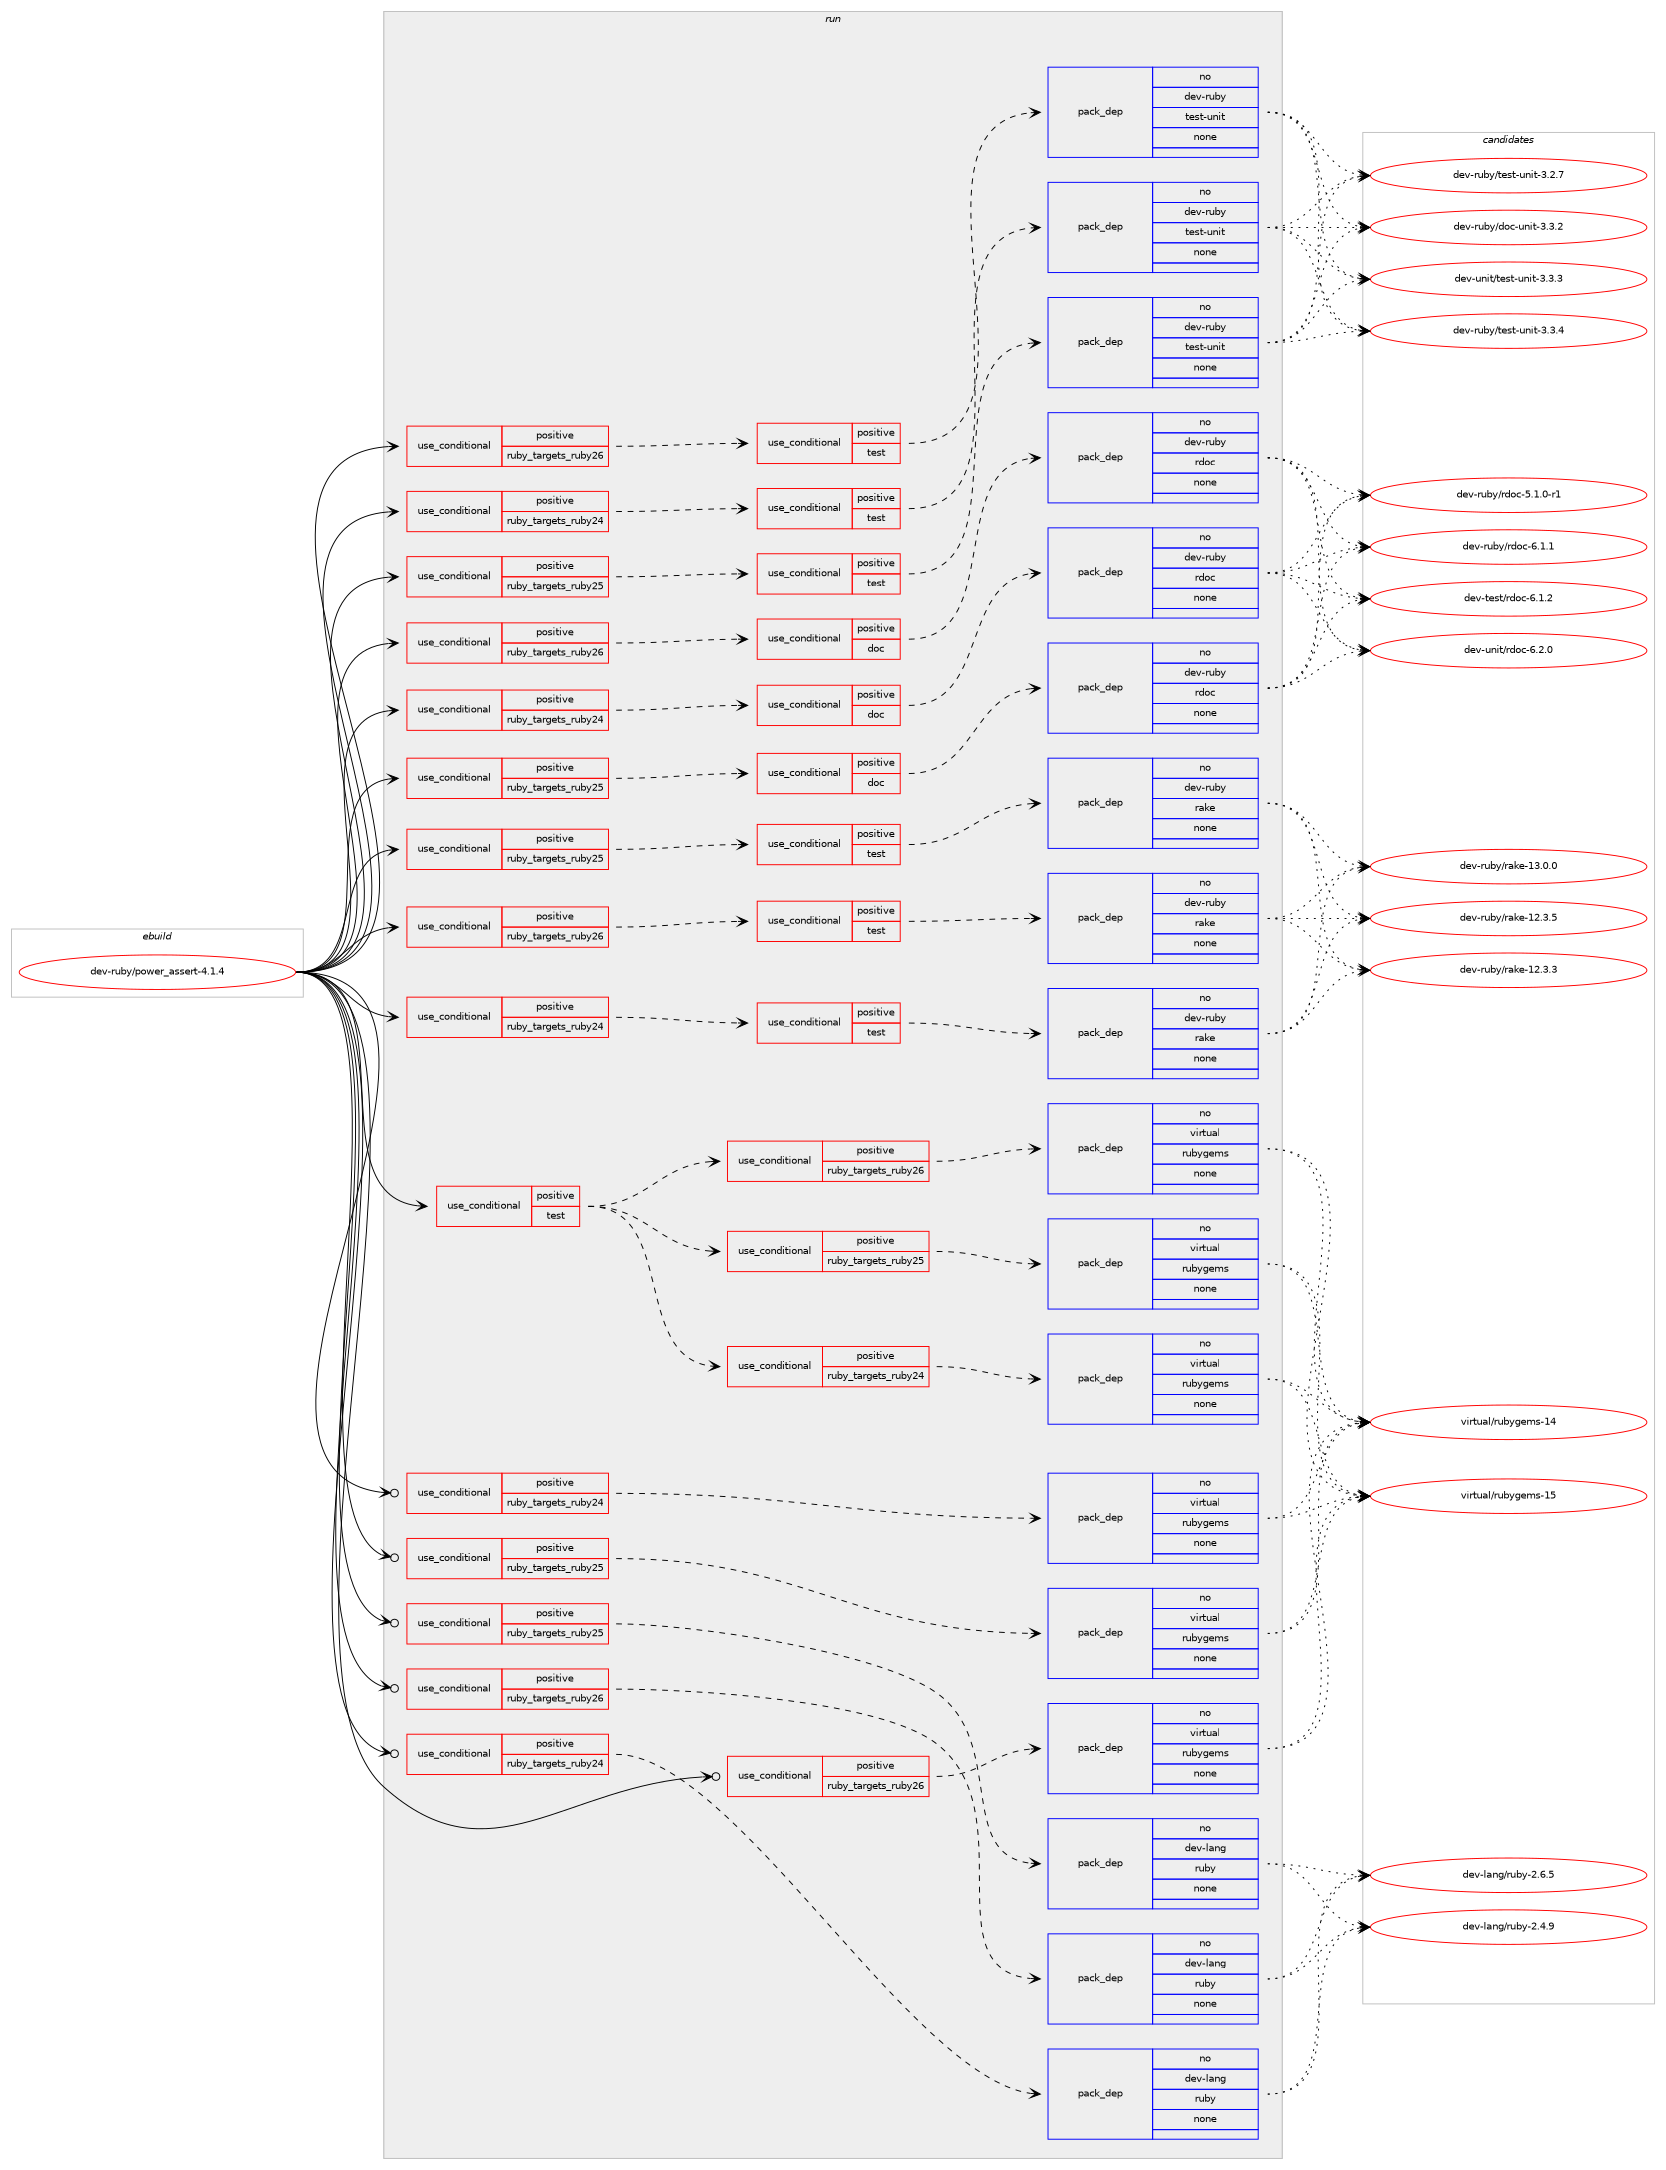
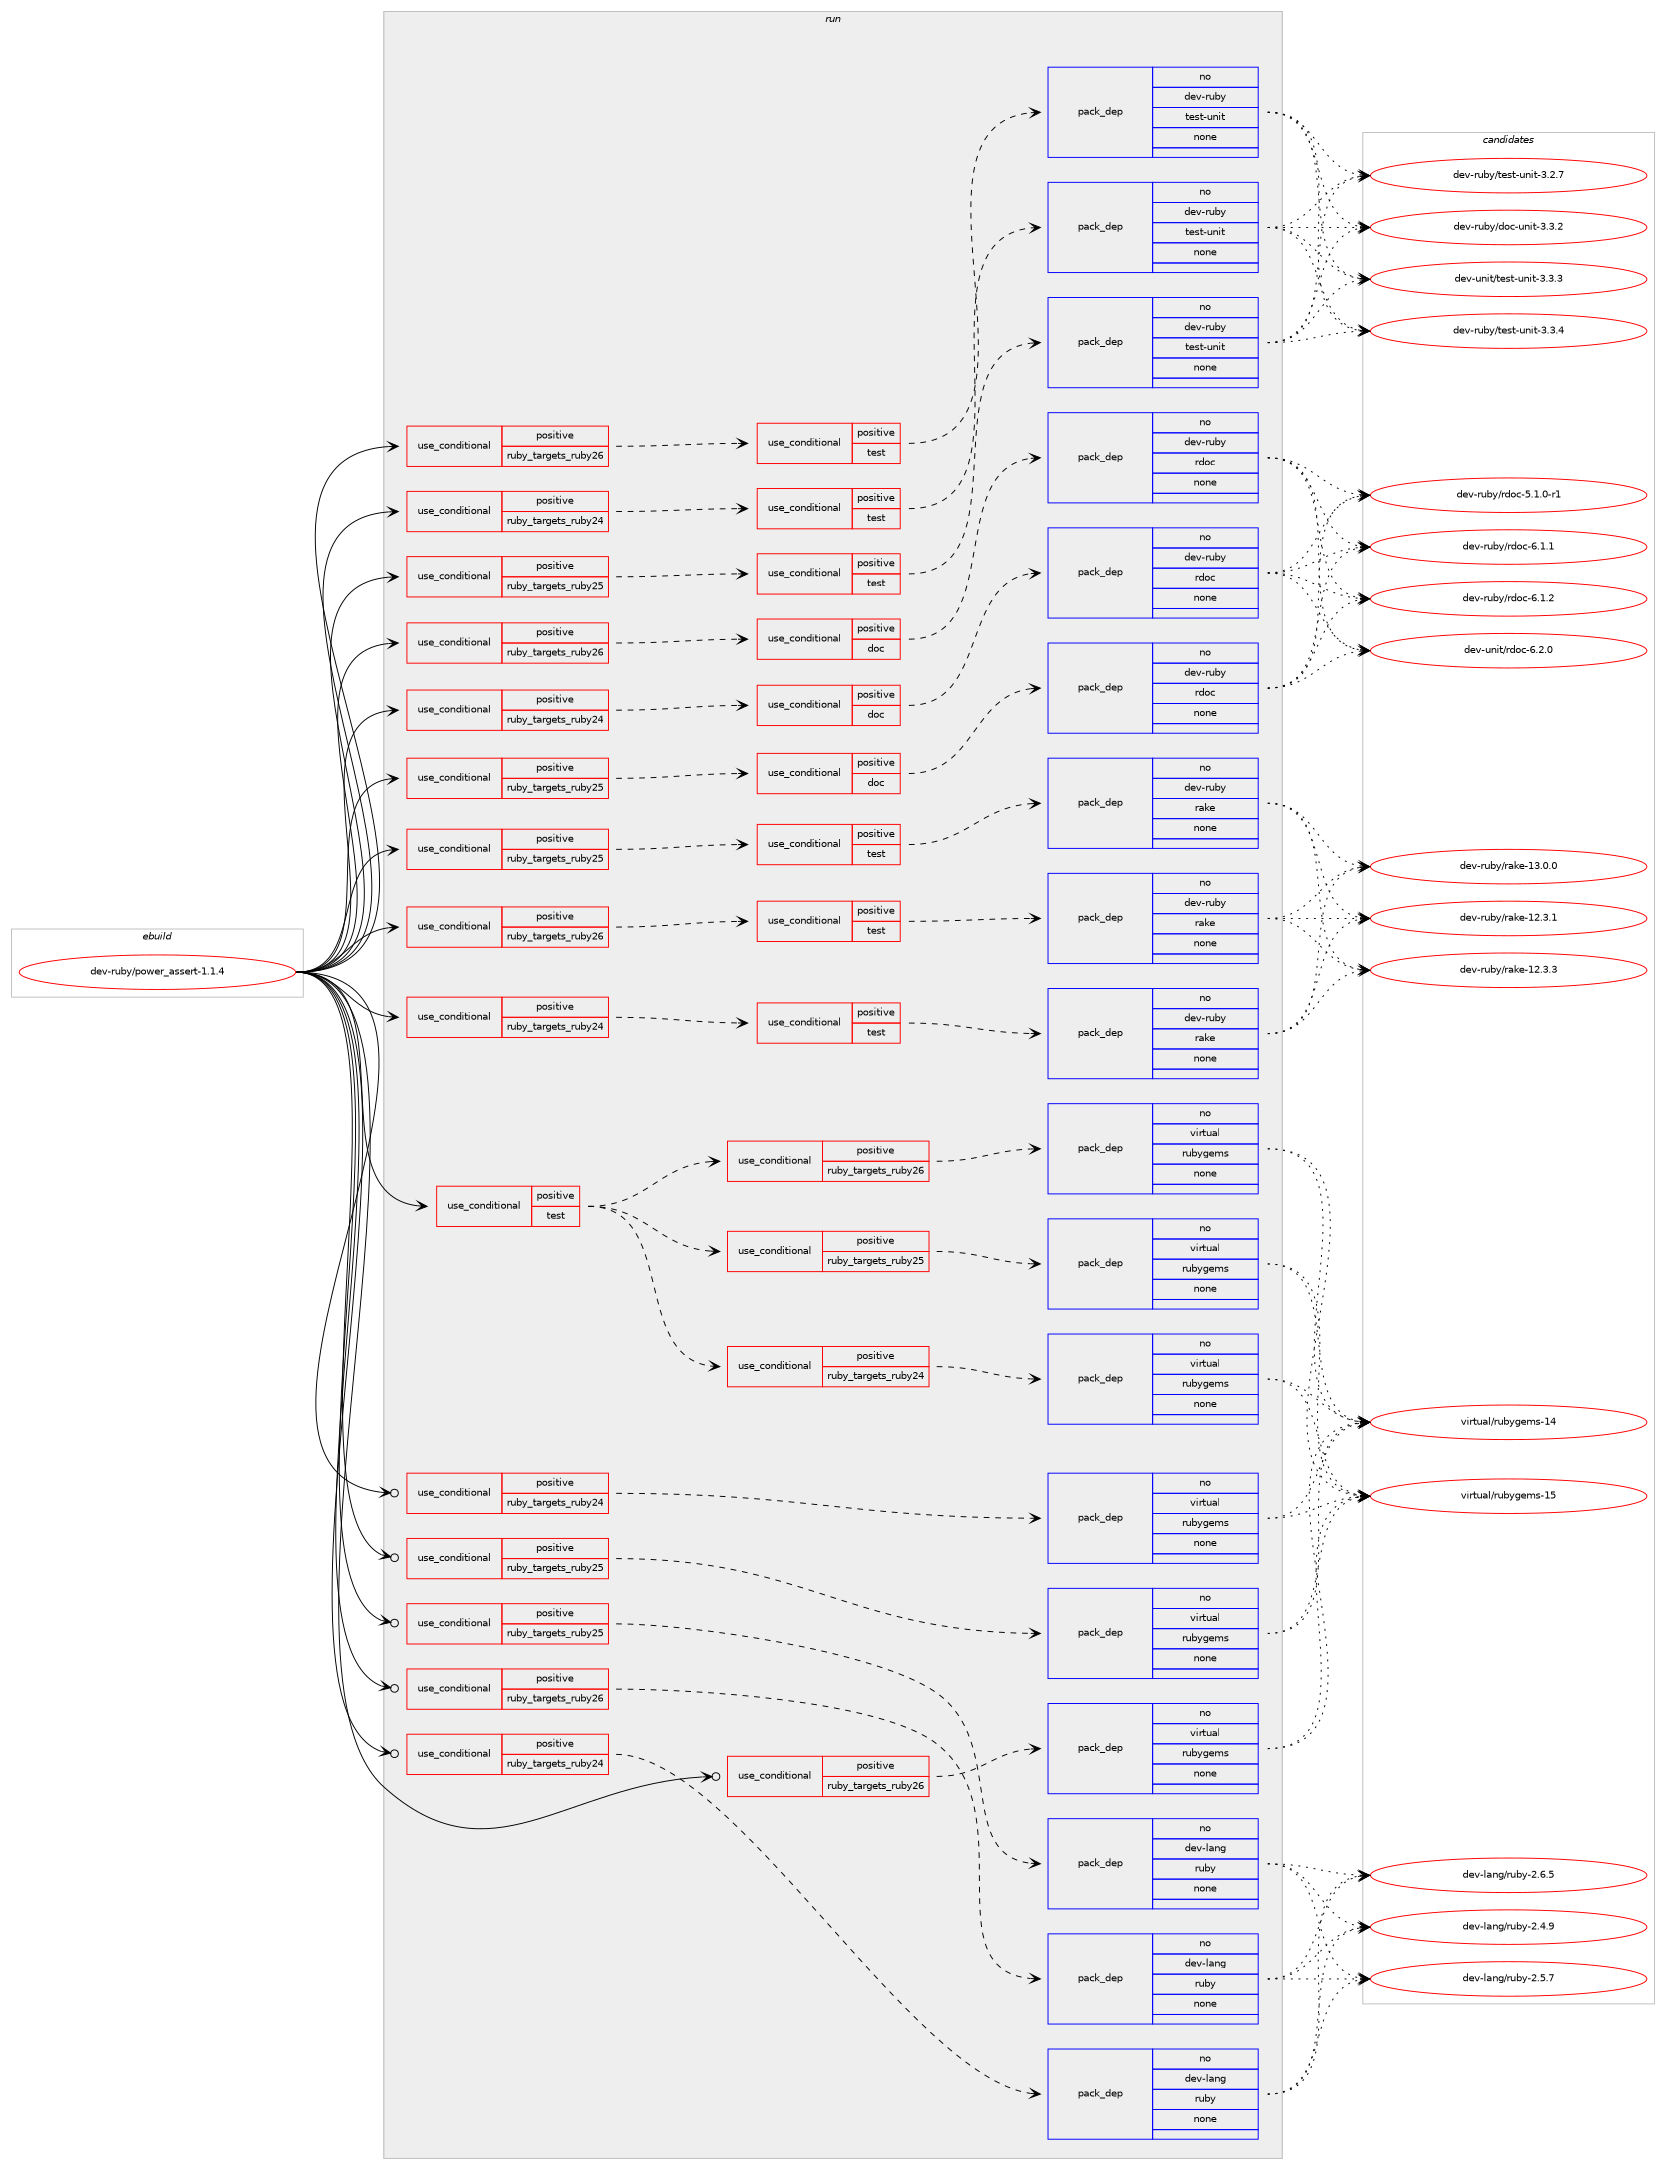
(1509, 599) -> (1509, 599)
(1509, 918) -> (1509, 918)
(157, 972) -> (157, 972)
none -> (1509, 1979)
